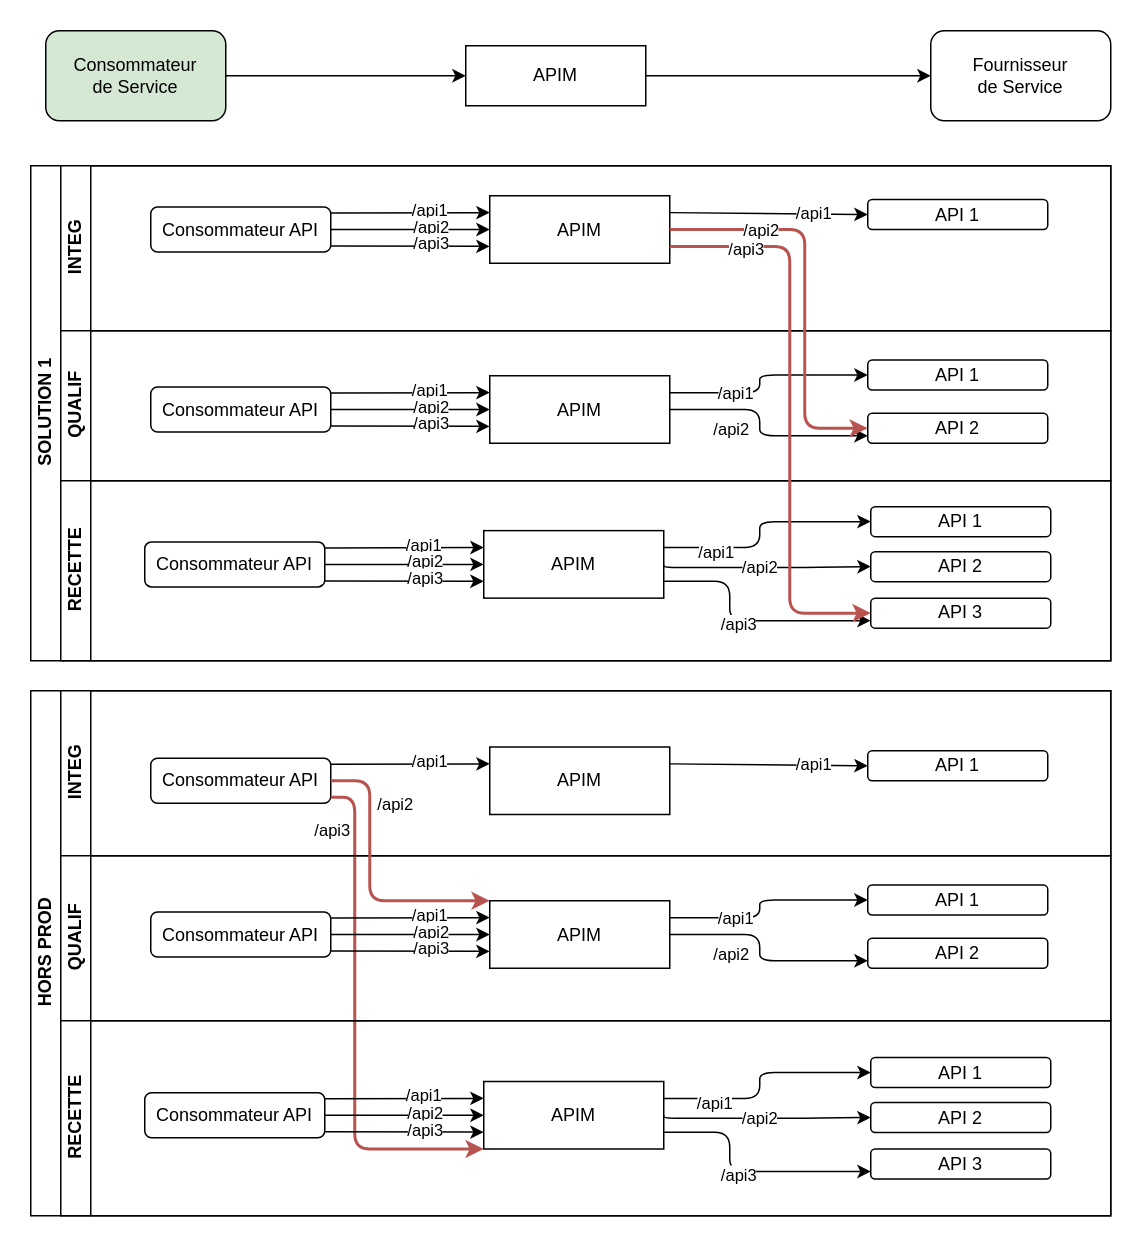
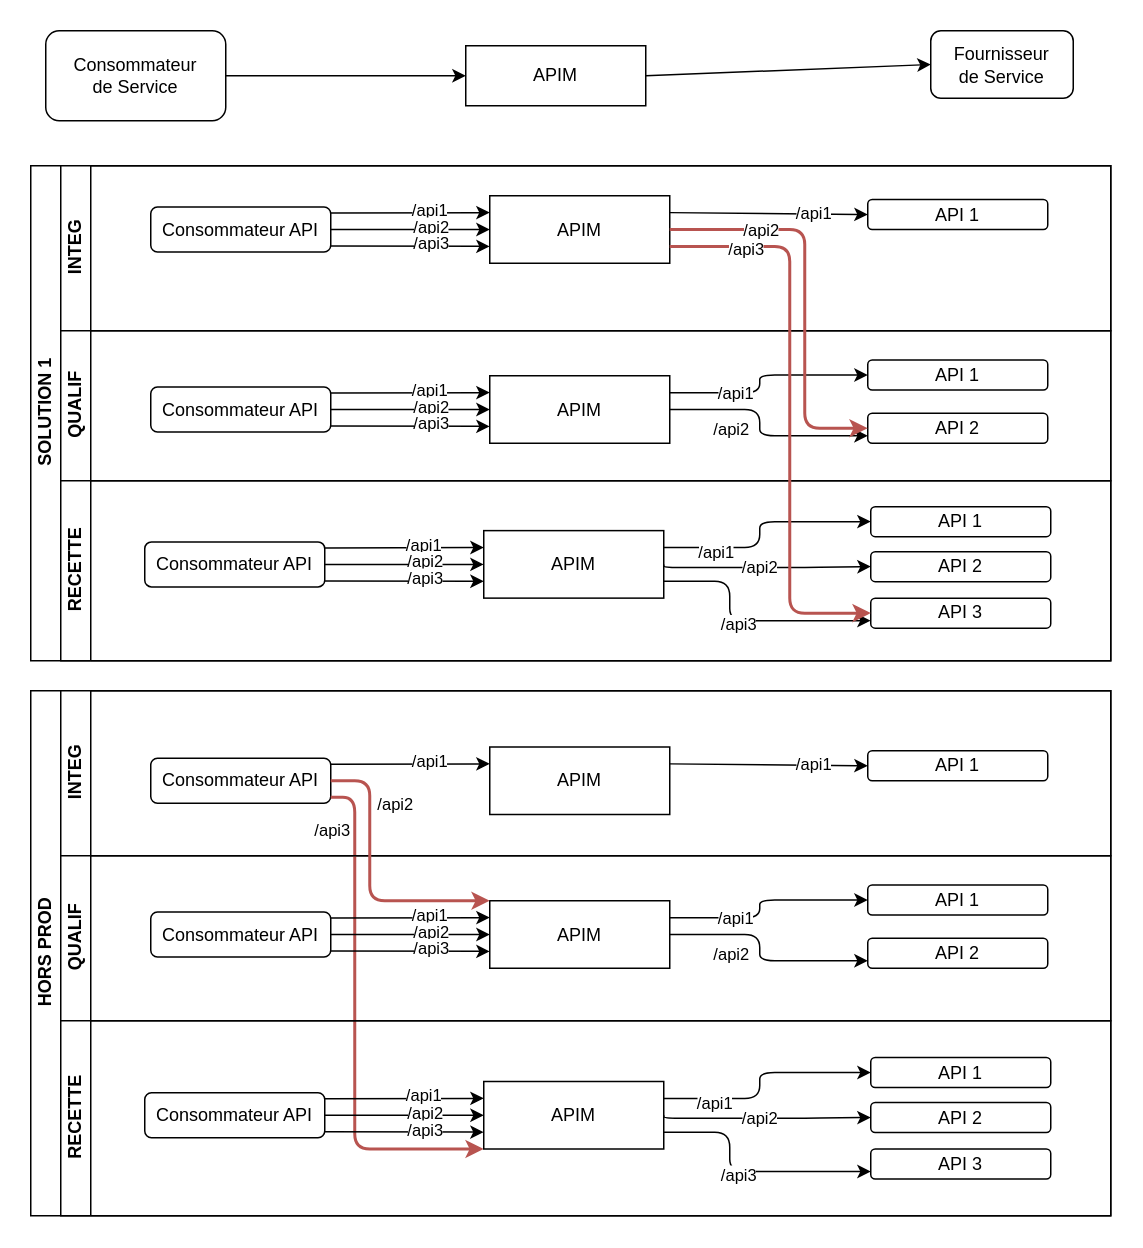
(136, 76) -> (136, 76)
(1021, 76) -> (1002, 65)
